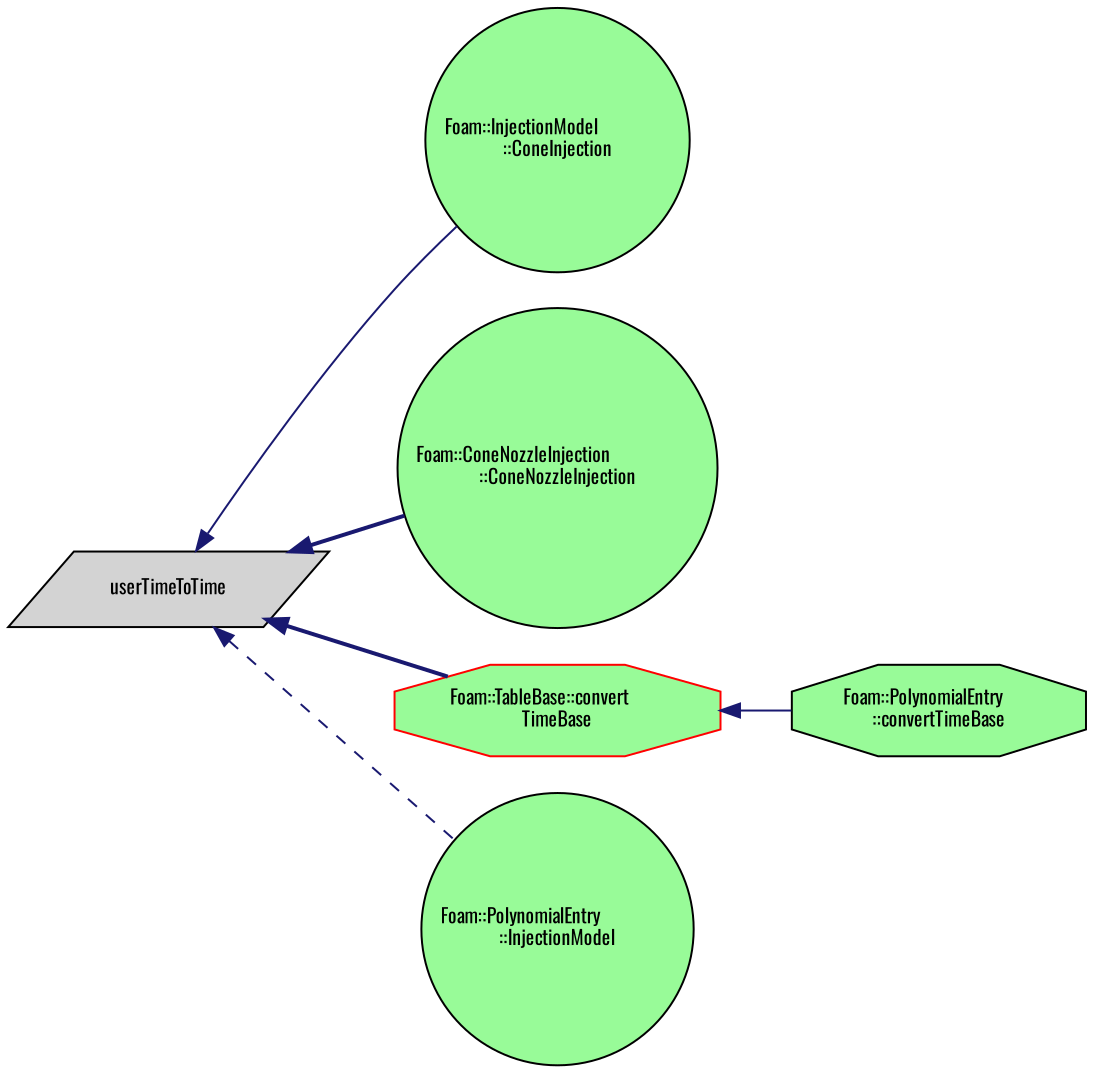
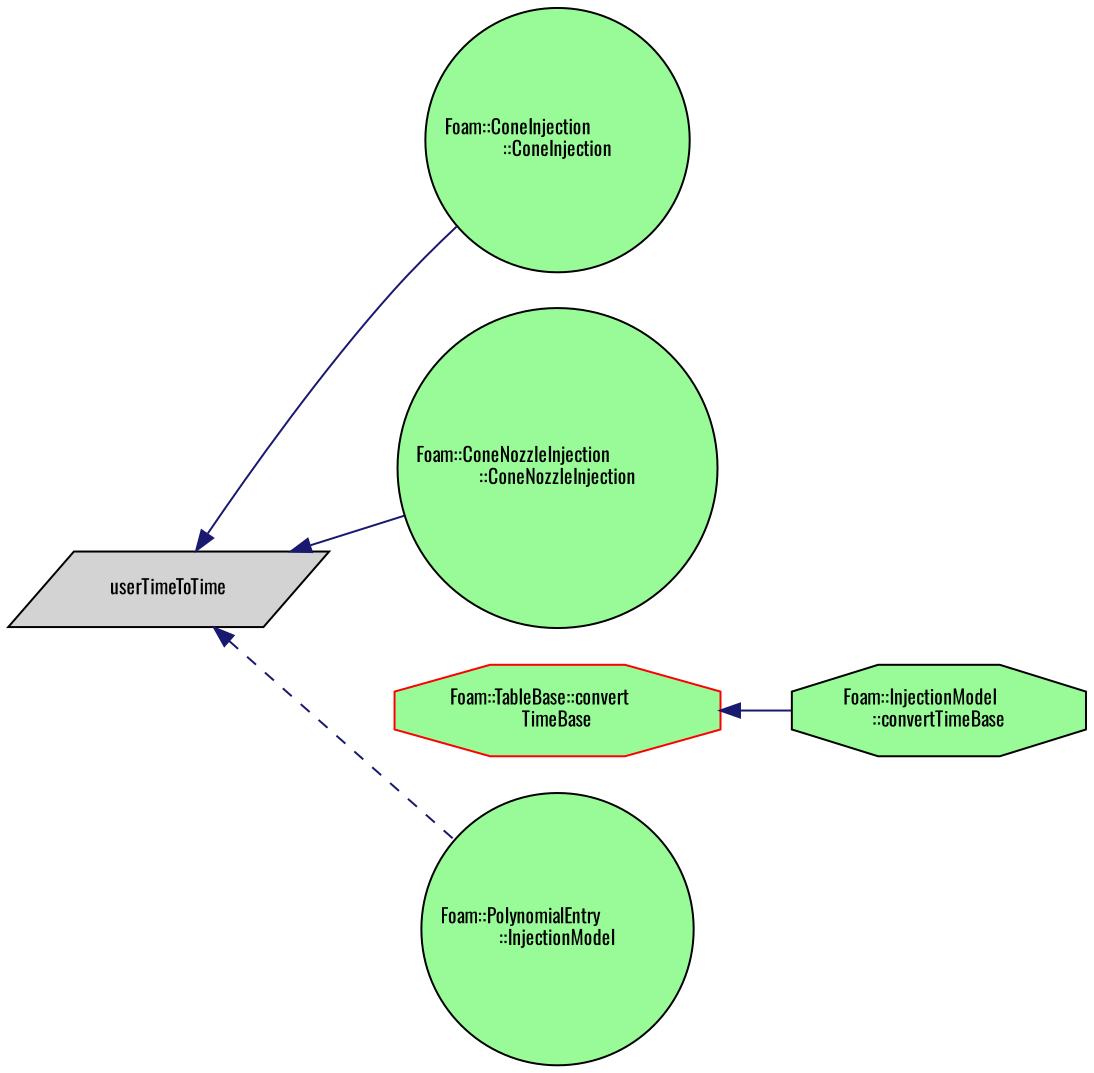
(558, 140) -> (558, 140)
(357, 530) -> (357, 530)
(367, 651) -> none
(939, 711) -> (939, 711)
